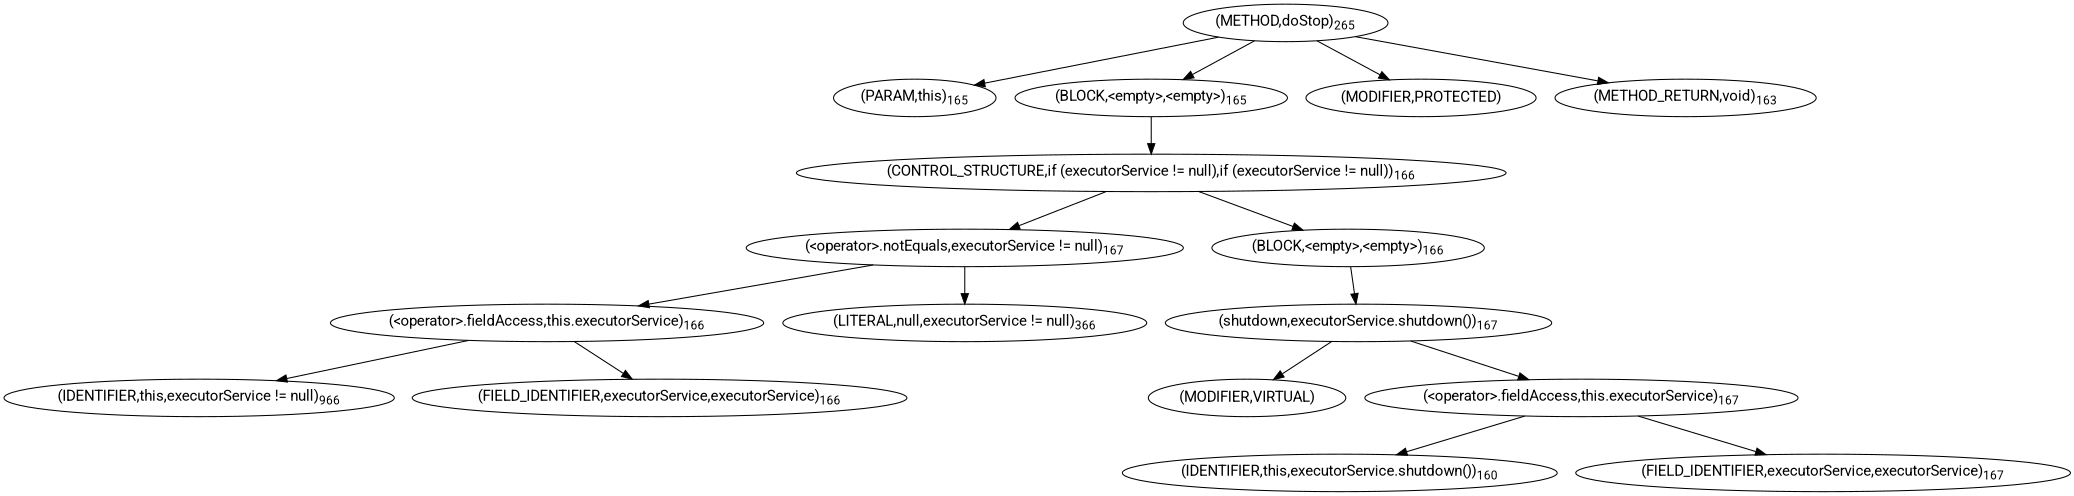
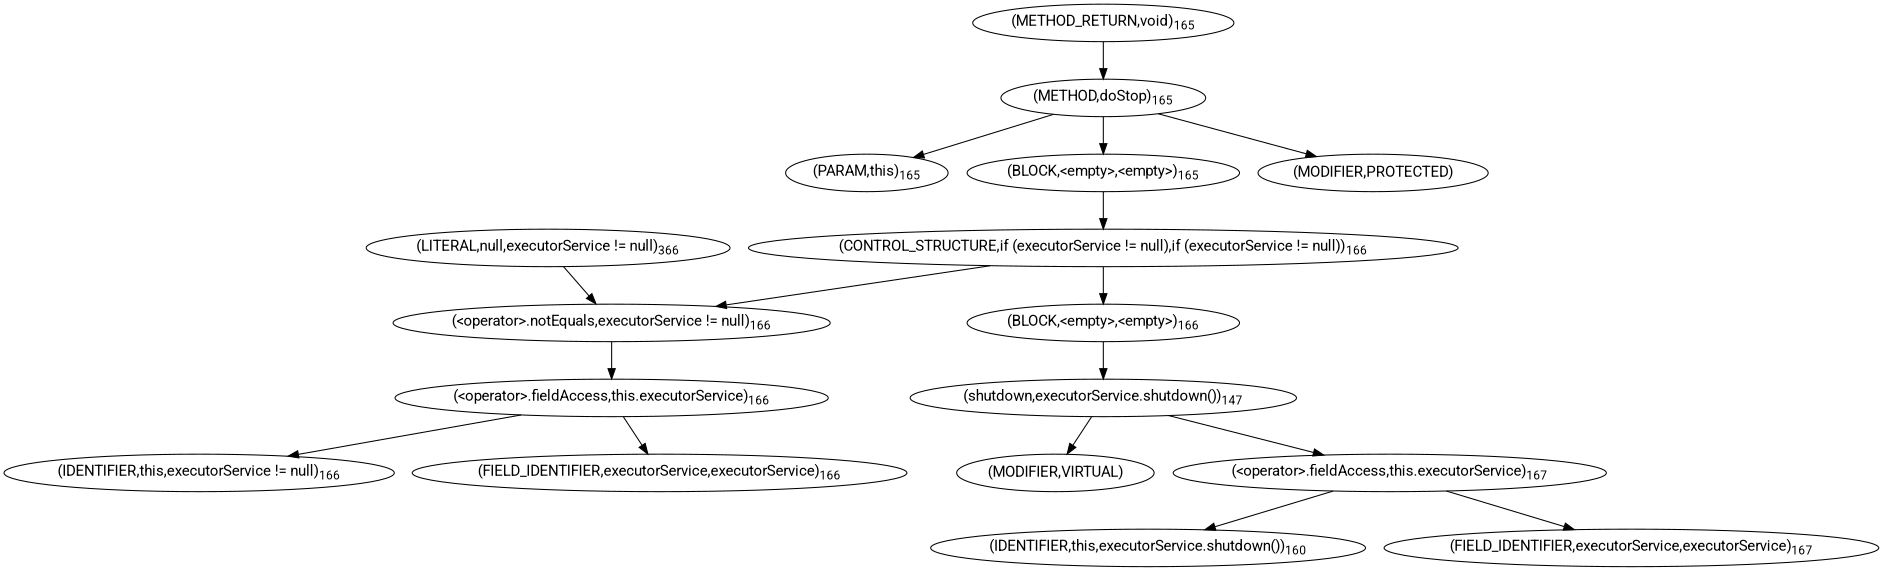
(1345, 21) -> (1163, 96)
(1477, 59) -> (1103, 55)
(1767, 96) -> (1185, 21)
(1114, 246) -> (761, 321)
(965, 280) -> (576, 281)
(1488, 321) -> (1232, 396)
(330, 396) -> (330, 471)
